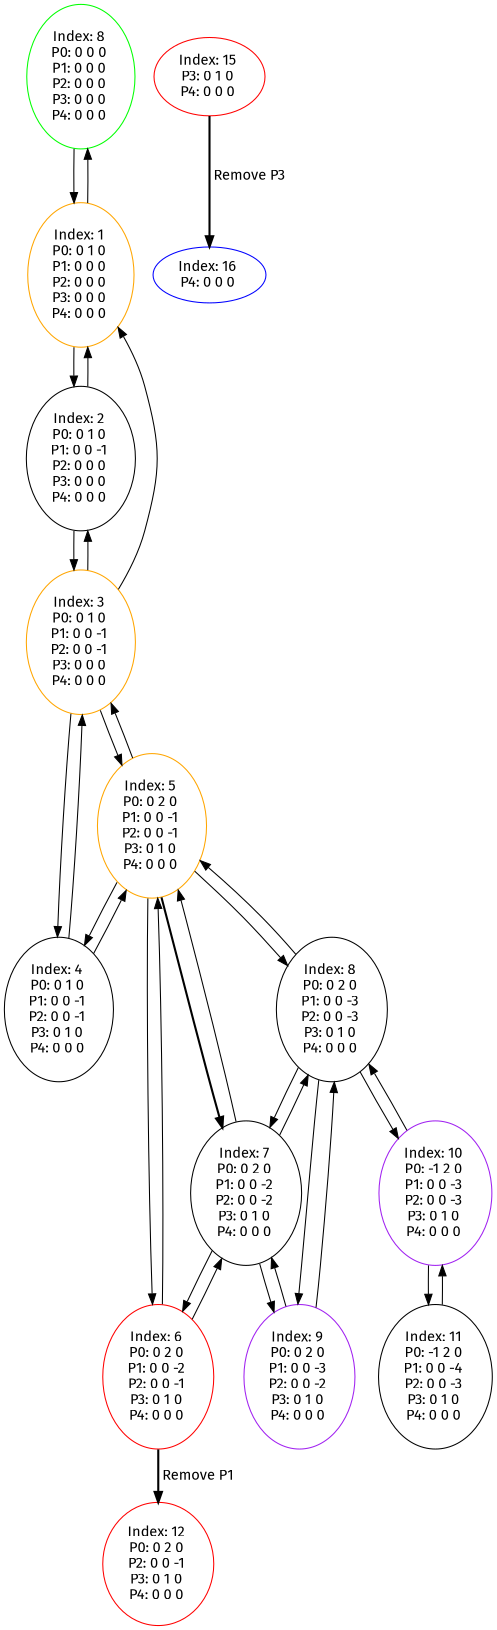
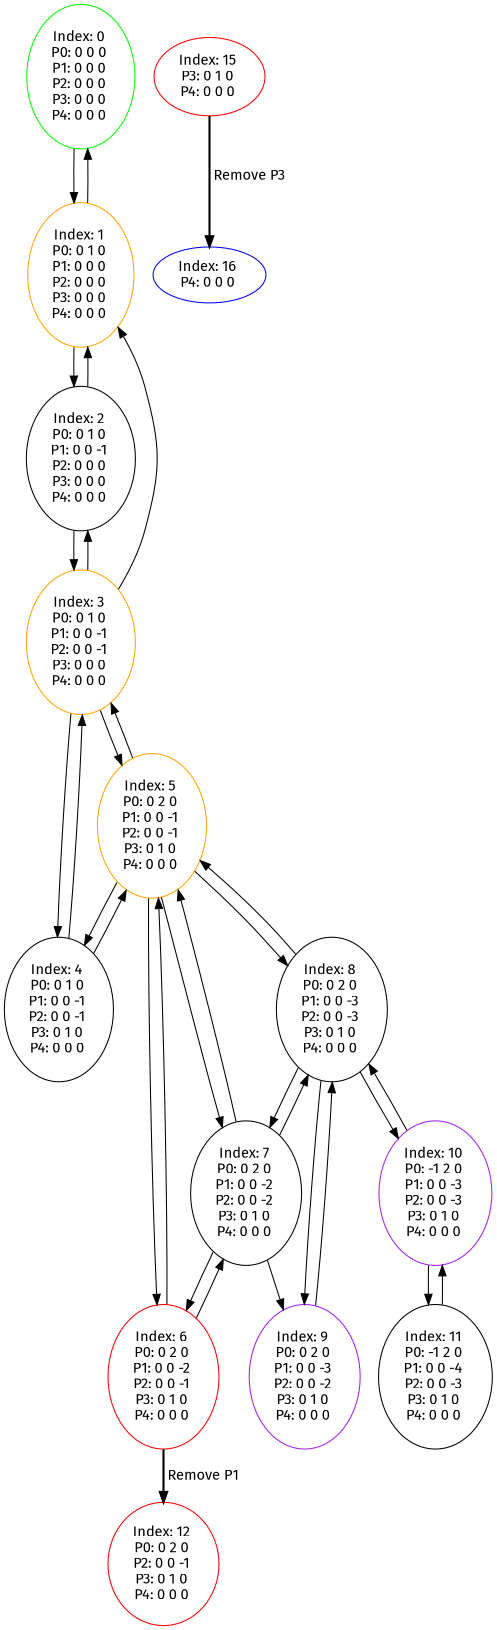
(81, 77) -> (81, 77)
(190, 1008) -> (190, 1008)
(280, 1287) -> none
